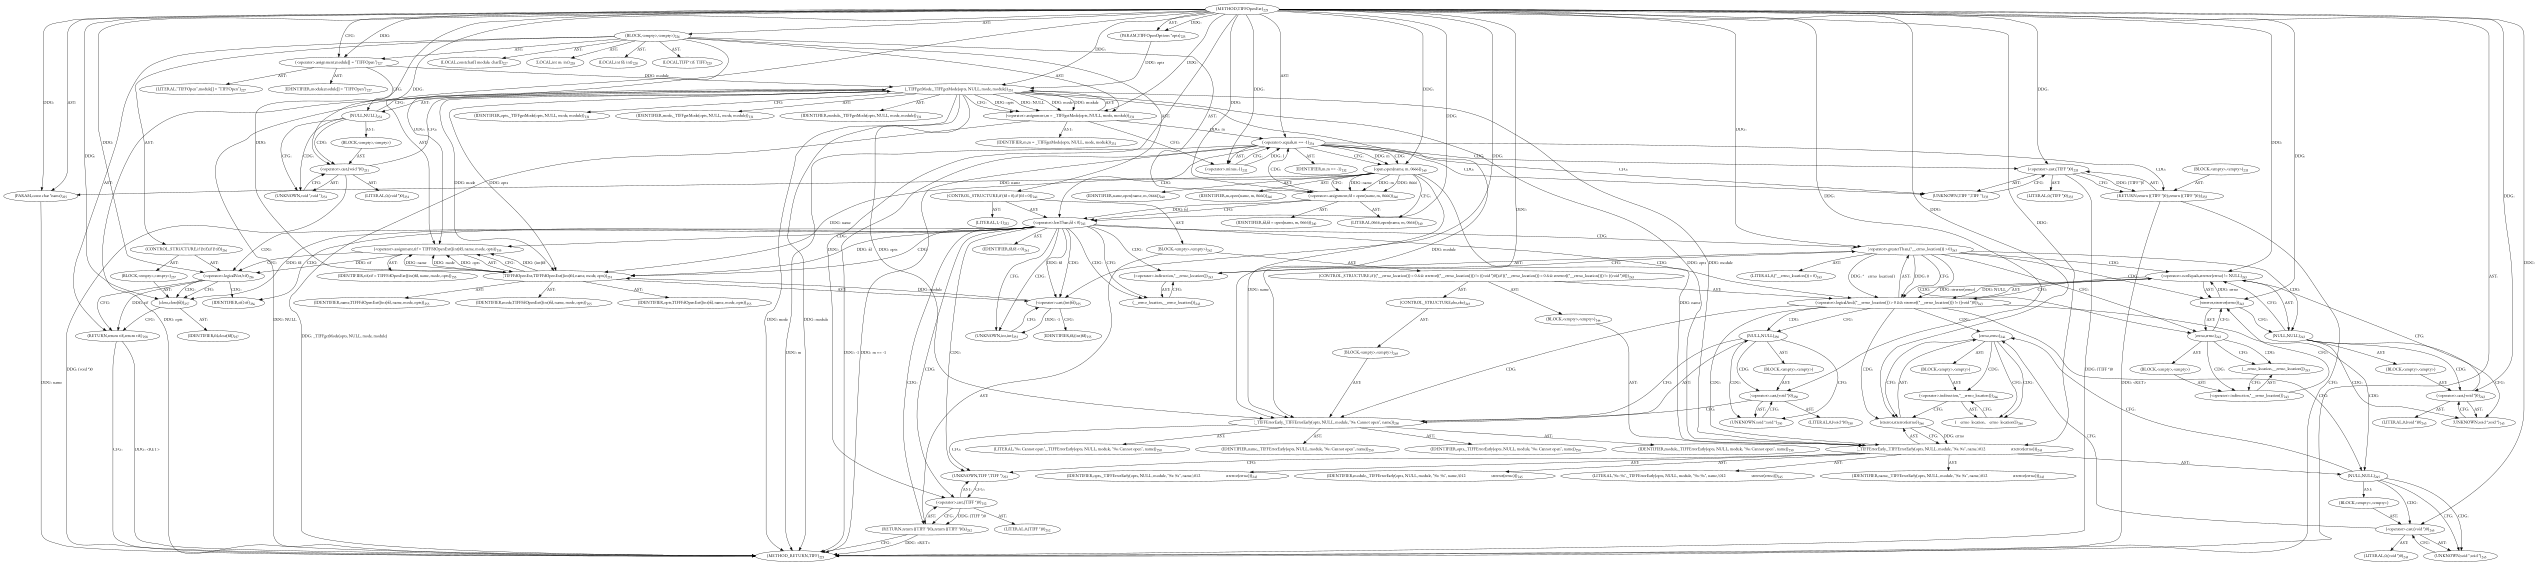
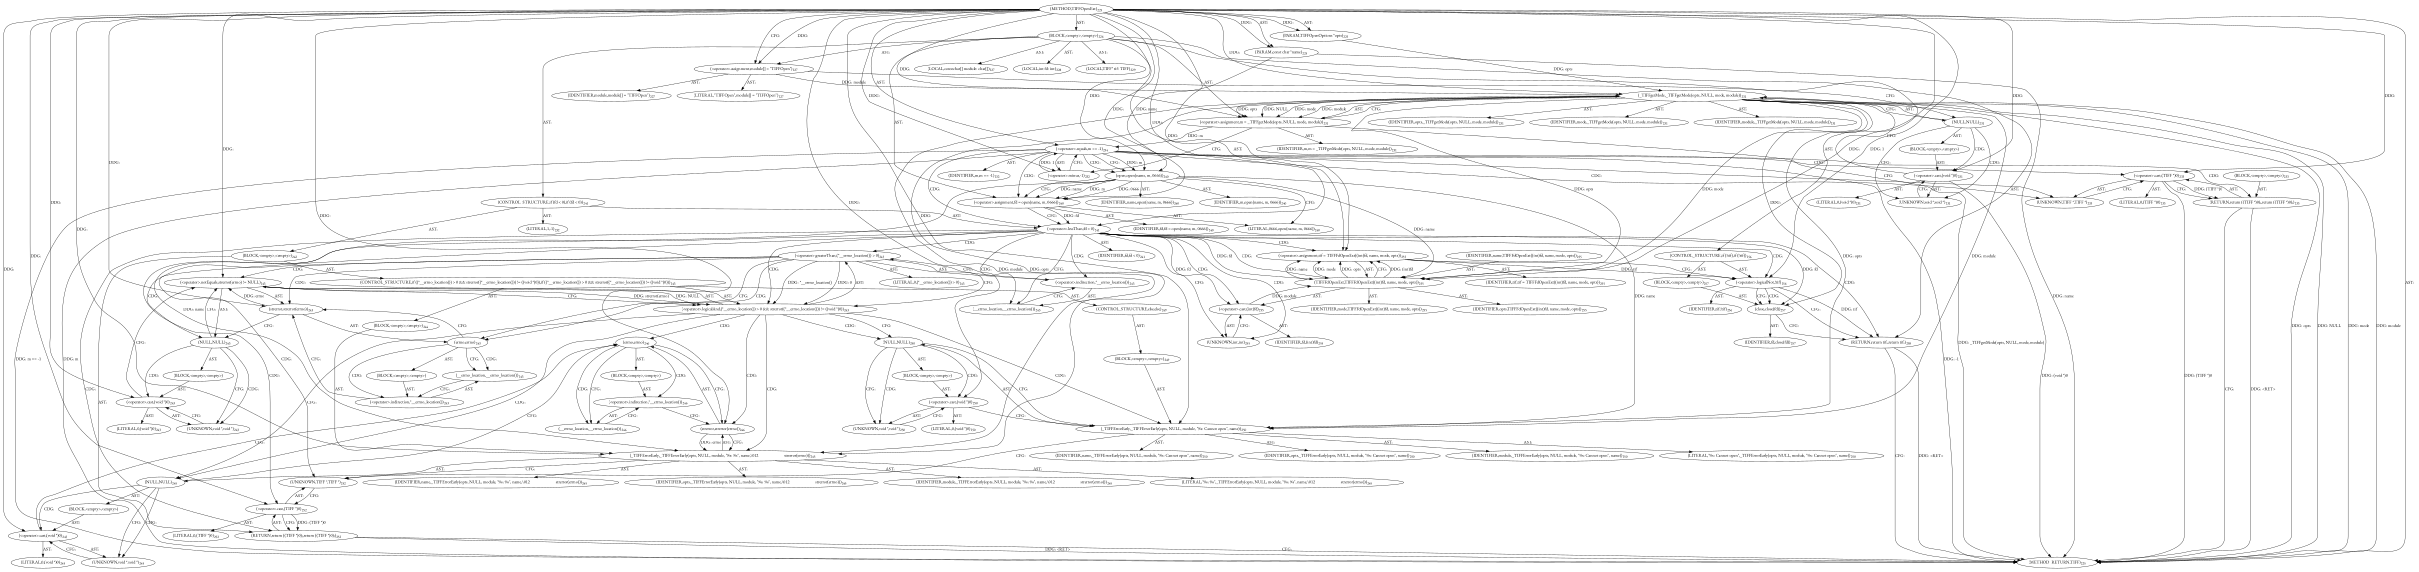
(488, 14) -> (1771, 148)
(1685, 23) -> none
(555, 63) -> none
(779, 103) -> (1589, 109)
(108, 143) -> (1877, 149)
(1282, 183) -> (1027, 166)
(727, 184) -> (1162, 93)
(1466, 220) -> none
(437, 234) -> (1650, 238)
(466, 289) -> (1452, 270)
(237, 290) -> (1720, 296)
(1053, 320) -> (1231, 326)
(1070, 320) -> (1284, 326)
